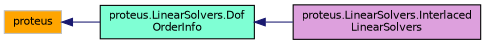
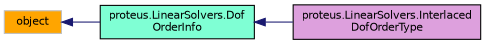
(33, 22) -> (33, 22)
(387, 22) -> (387, 22)
